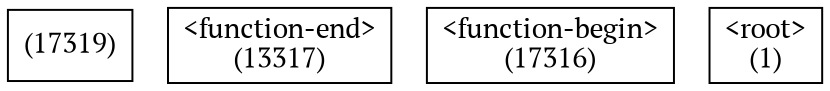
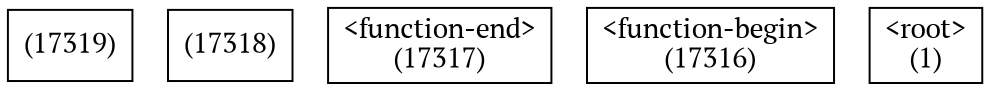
none -> (230, 45)
(280, 45) -> (440, 45)
